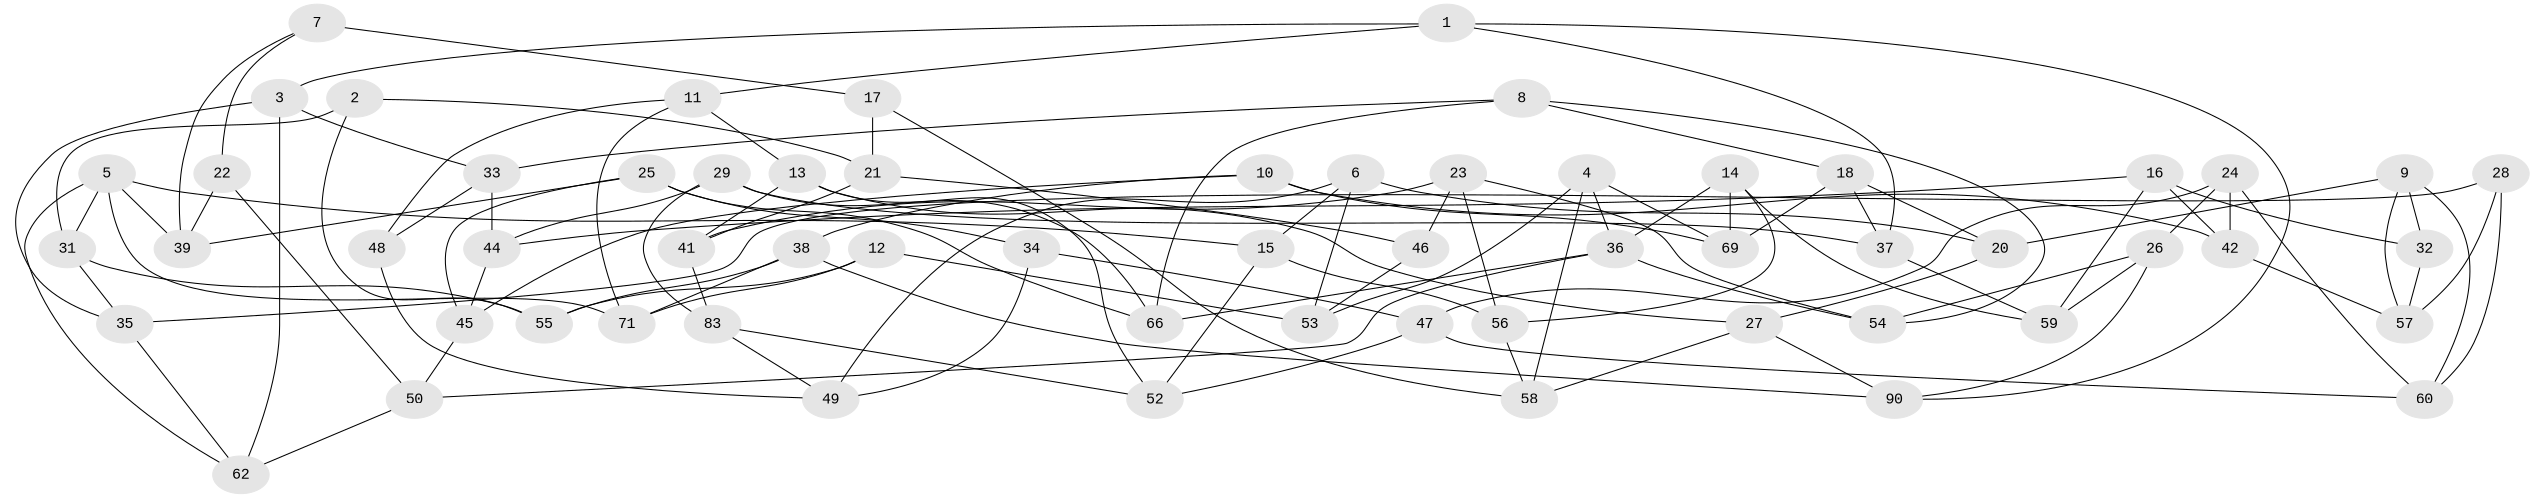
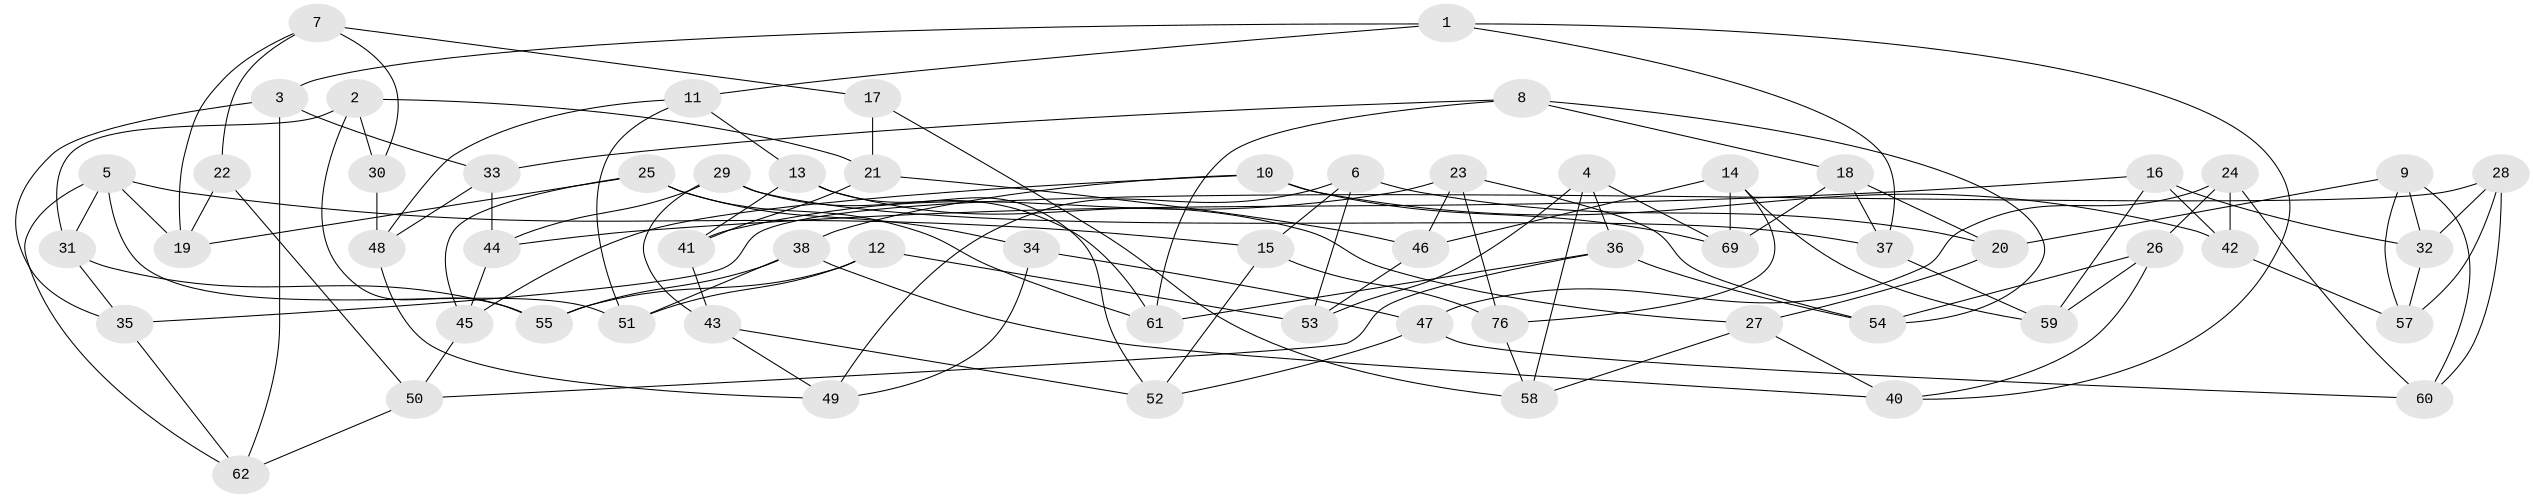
none -> (377, 174)
(1673, 211) -> (1576, 211)
none -> (2463, 211)
(182, 249) -> (182, 249)
(627, 324) -> (627, 324)
(713, 324) -> (713, 324)
(1155, 324) -> (1155, 324)
(1500, 324) -> (1500, 324)
(1894, 400) -> (1894, 400)
